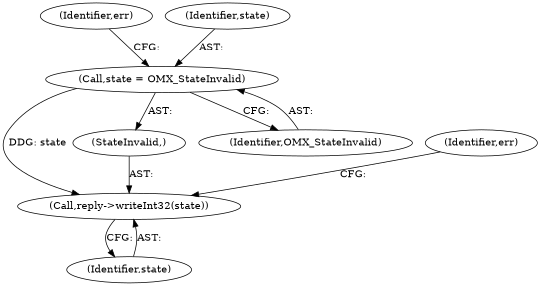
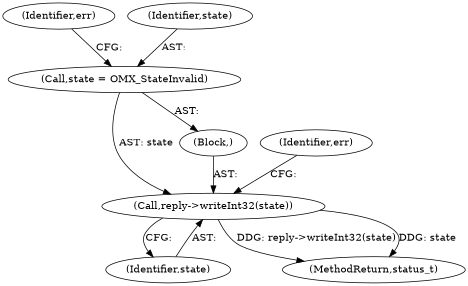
(38, 143) -> (146, 143)
(129, 143) -> (213, 143)
(306, 143) -> none
none -> (374, 270)
